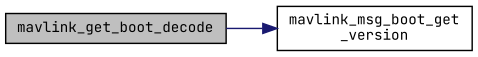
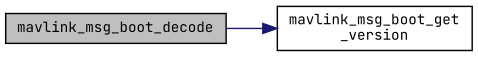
(116, 28) -> (116, 28)
